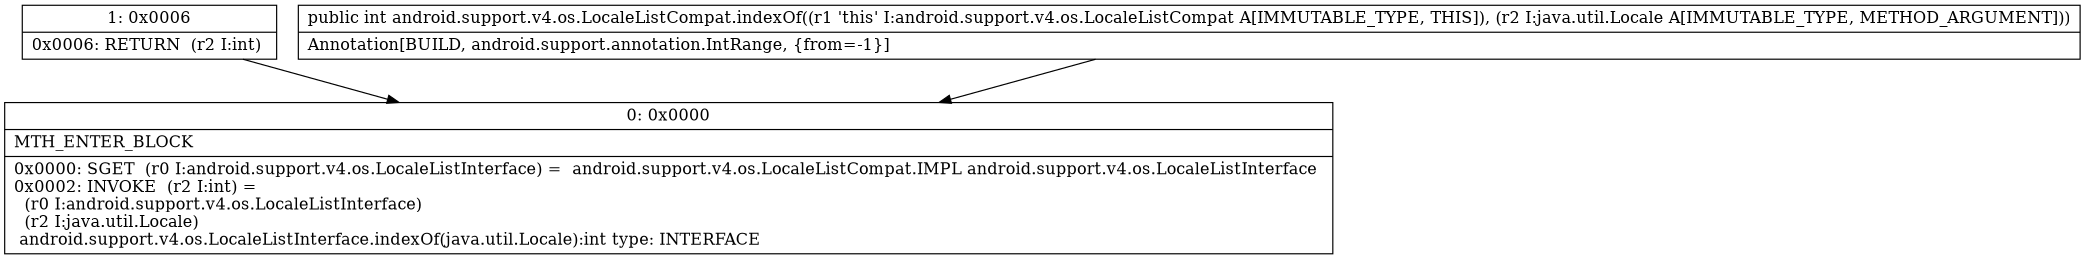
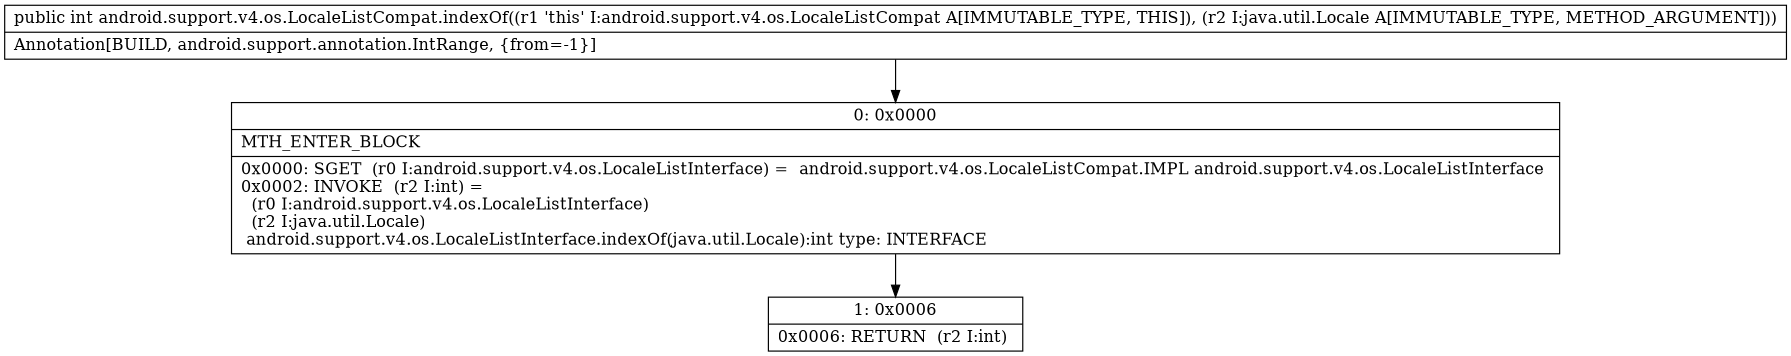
(315, 79) -> (896, 270)
